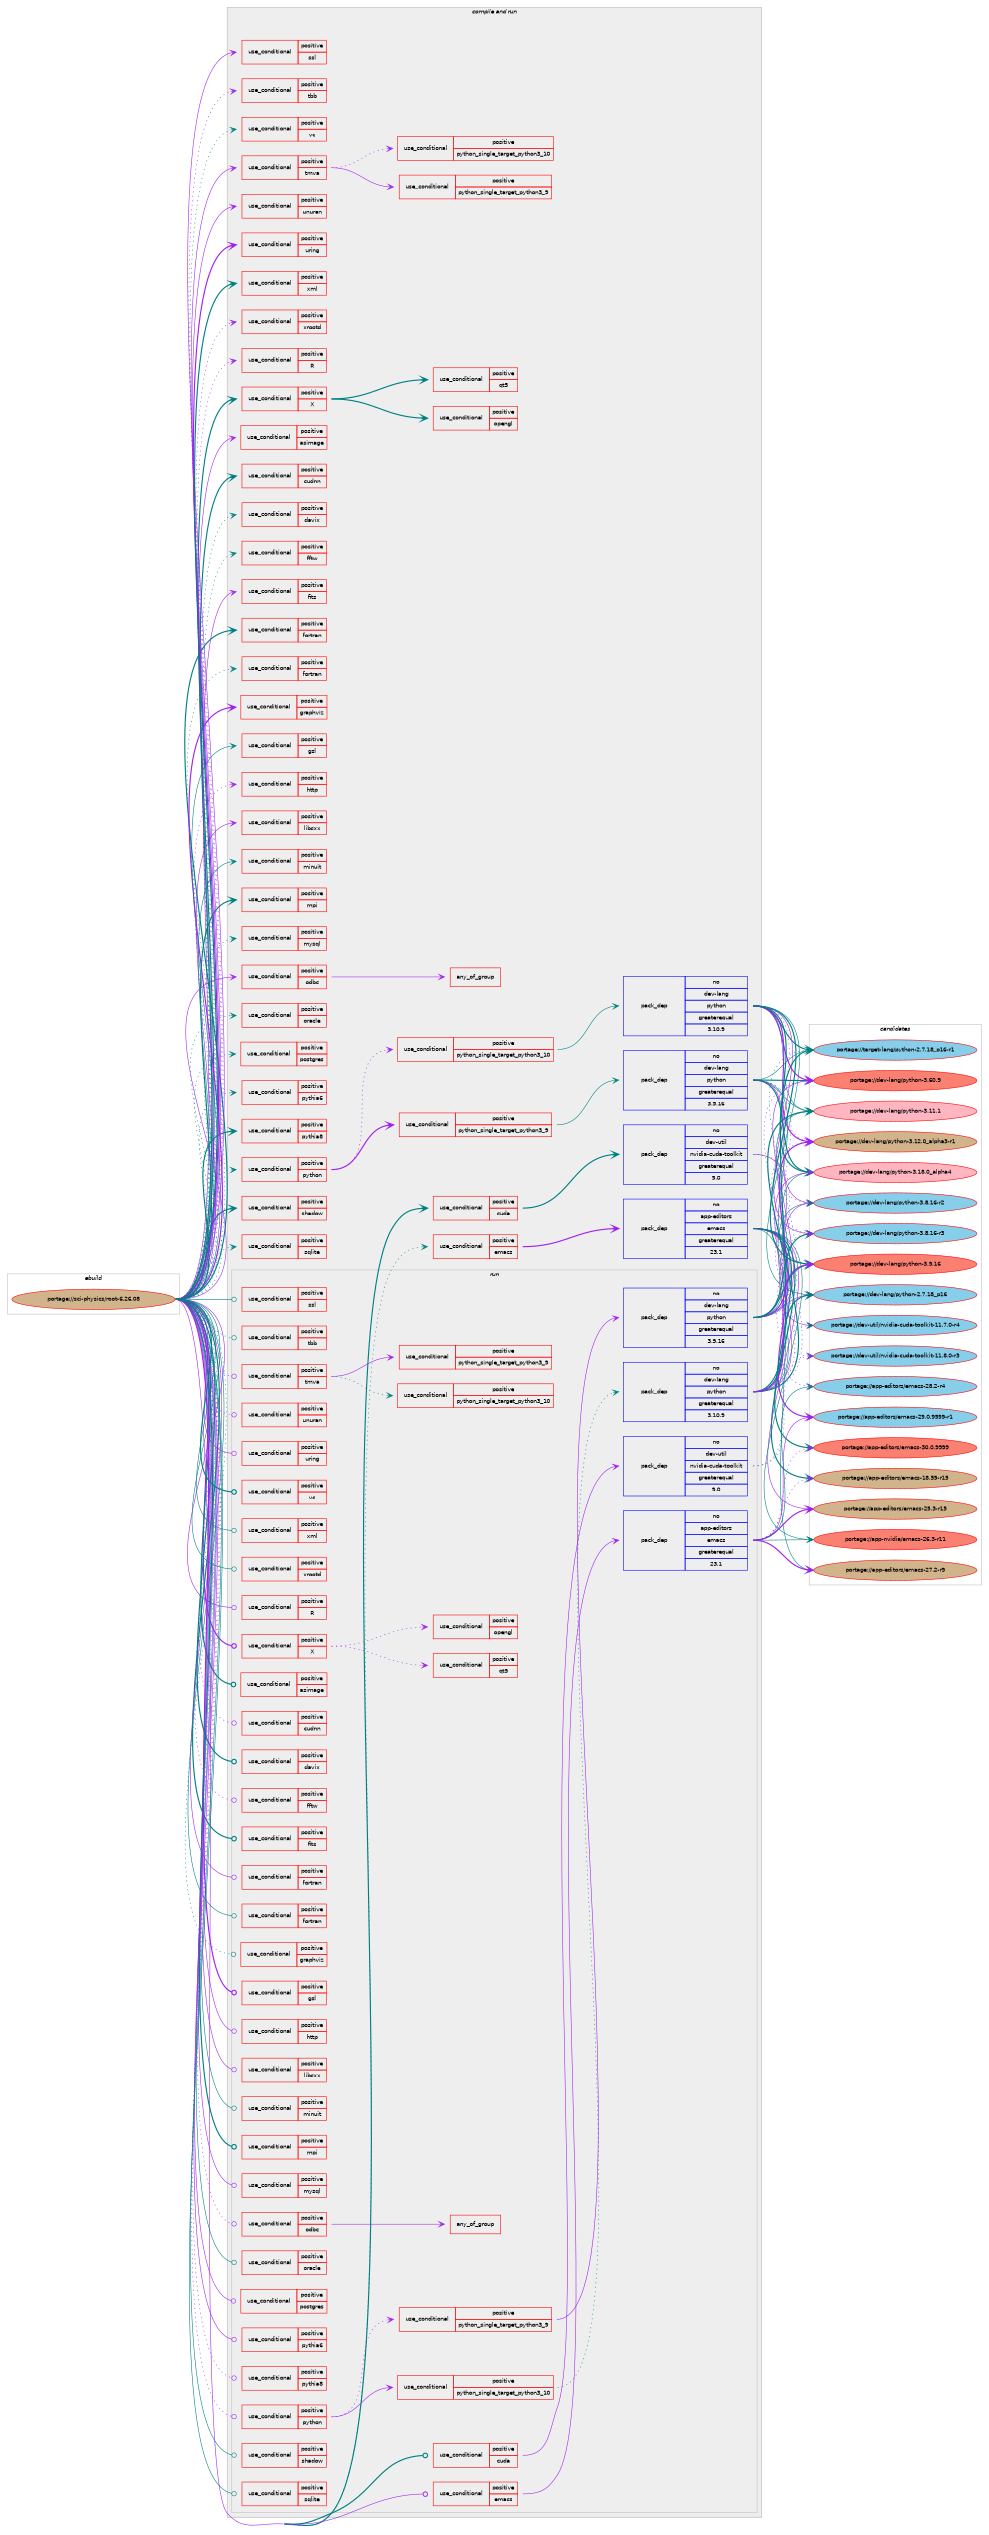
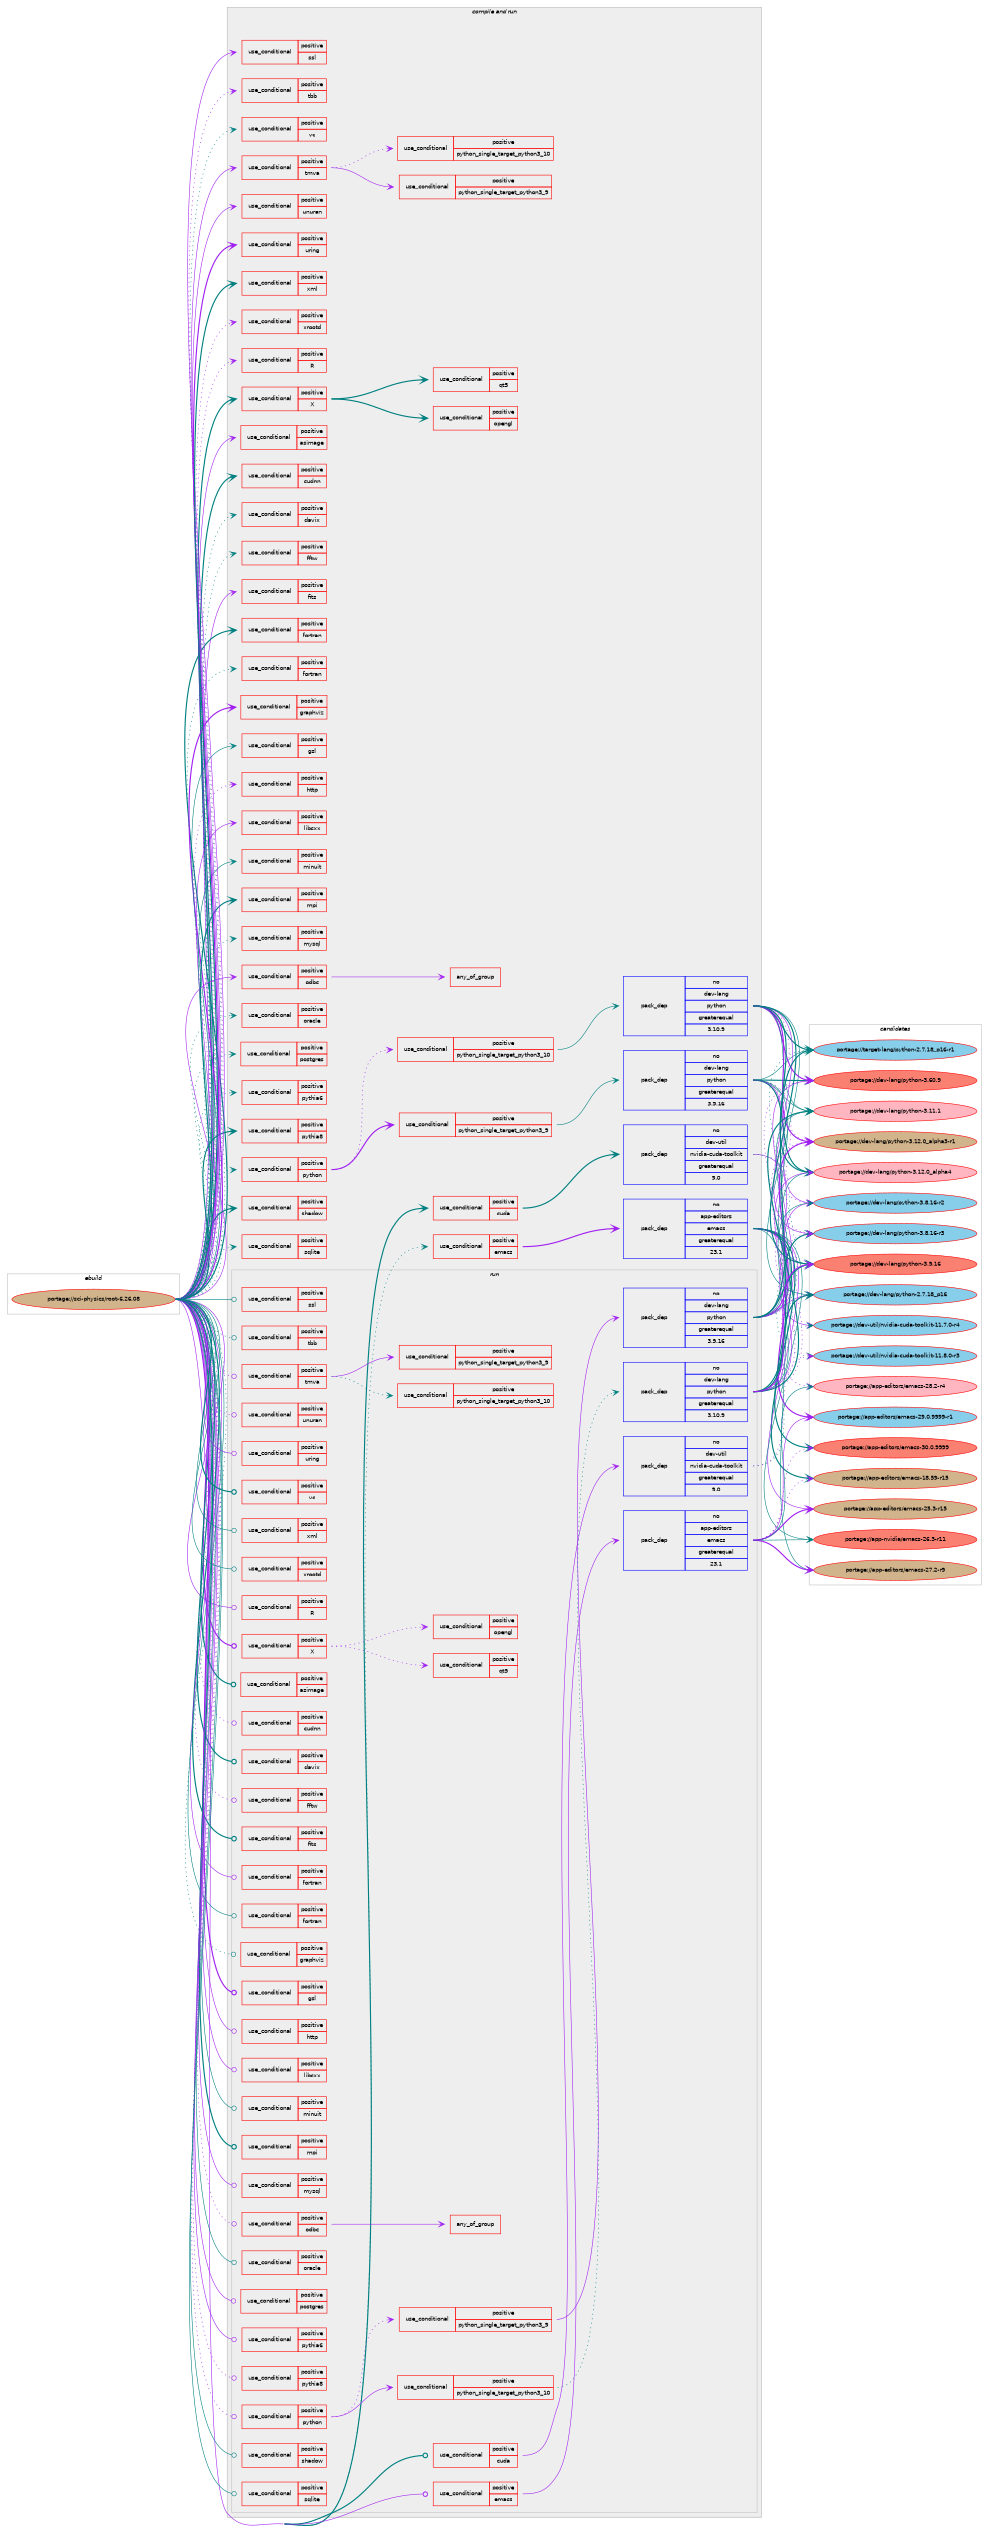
(895, 1172) -> (895, 1172)
(895, 1387) -> (895, 1387)
